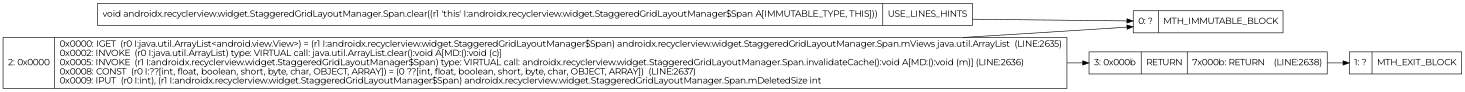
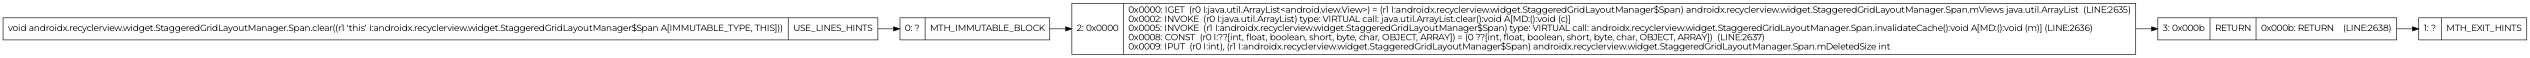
(1045, 32) -> (1058, 29)
(1257, 63) -> (2326, 29)
(1417, 63) -> (2484, 29)
